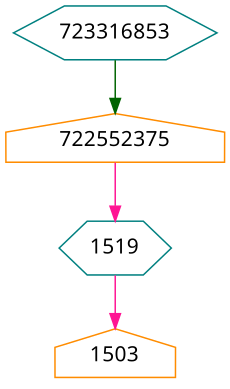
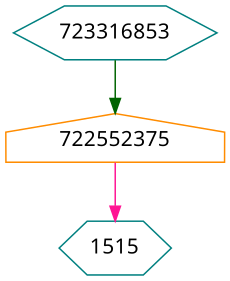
(115, 248) -> (115, 248)
(115, 356) -> none
